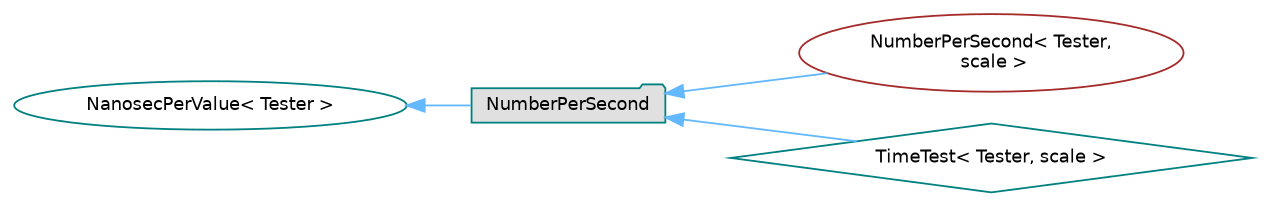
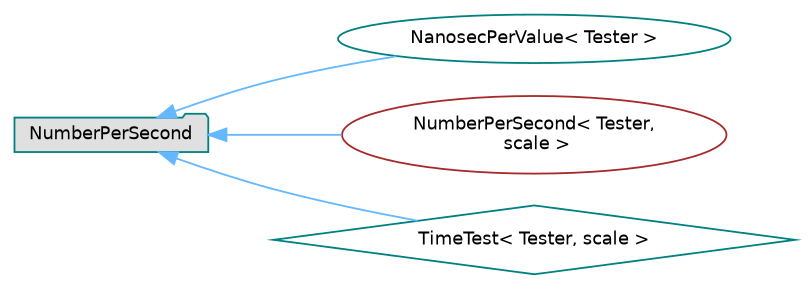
(448, 105) -> (284, 78)
